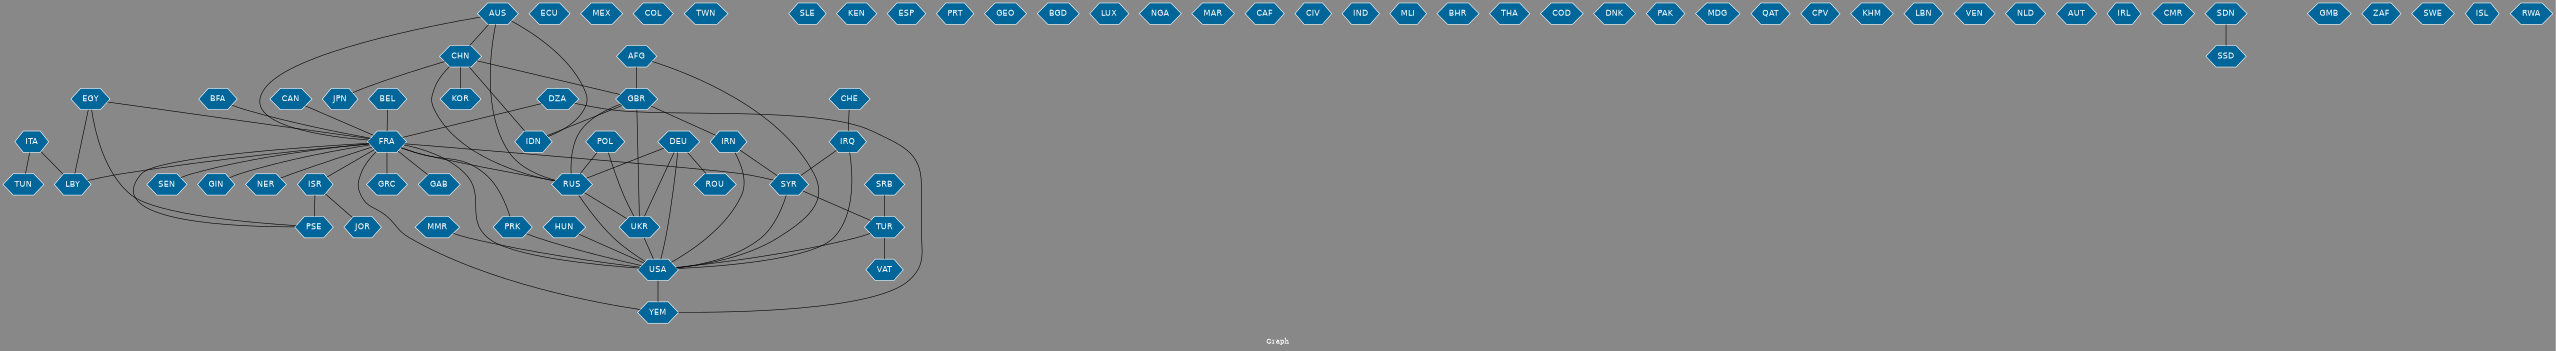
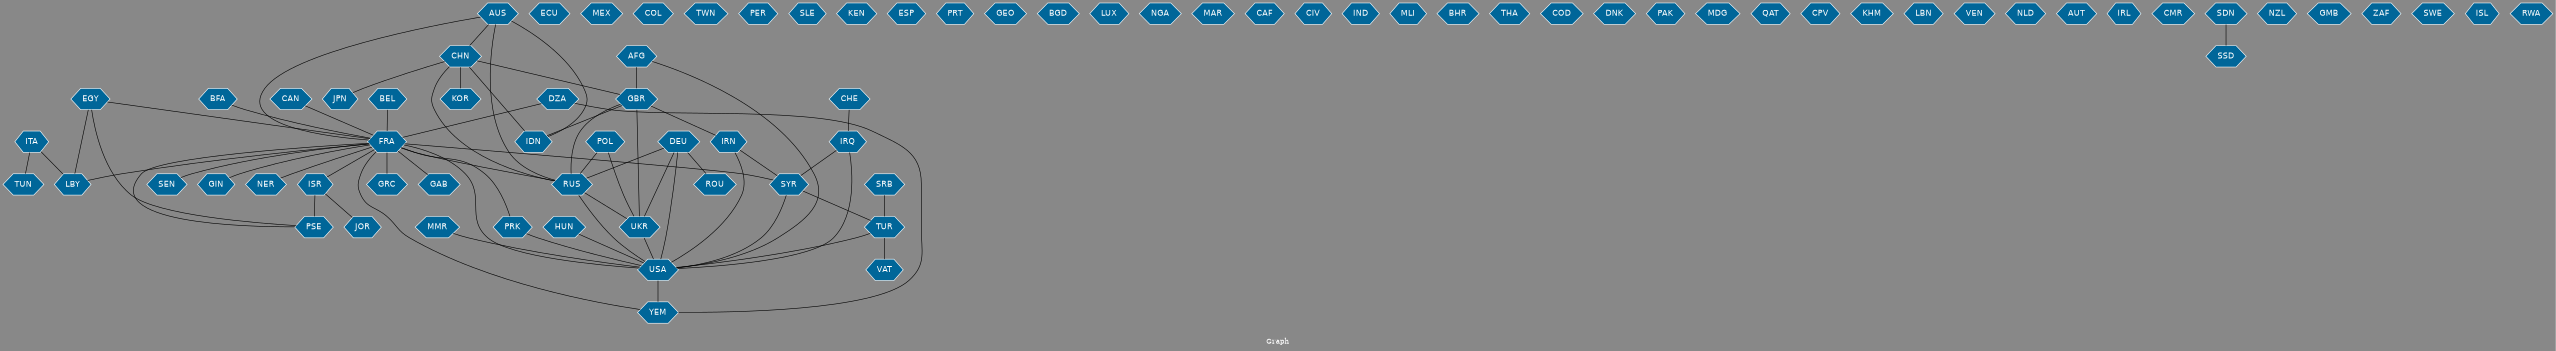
none -> (758, 14)
none -> (2277, 14)
